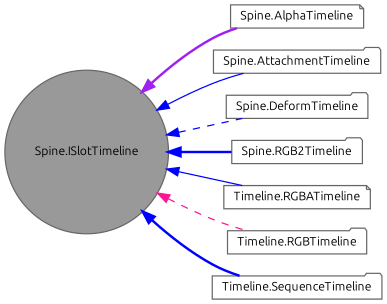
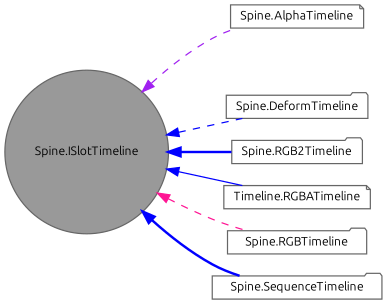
(191, 51) -> (191, 51)
(297, 62) -> none
(297, 242) -> (297, 242)
(297, 288) -> (297, 288)
